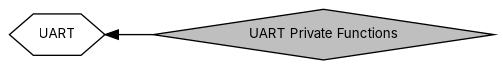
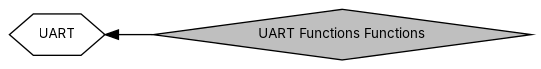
(323, 35) -> (342, 35)
